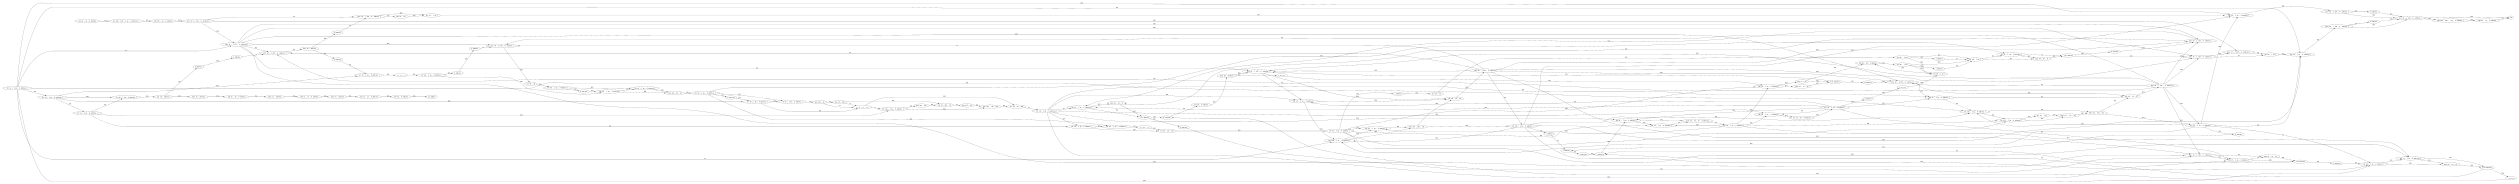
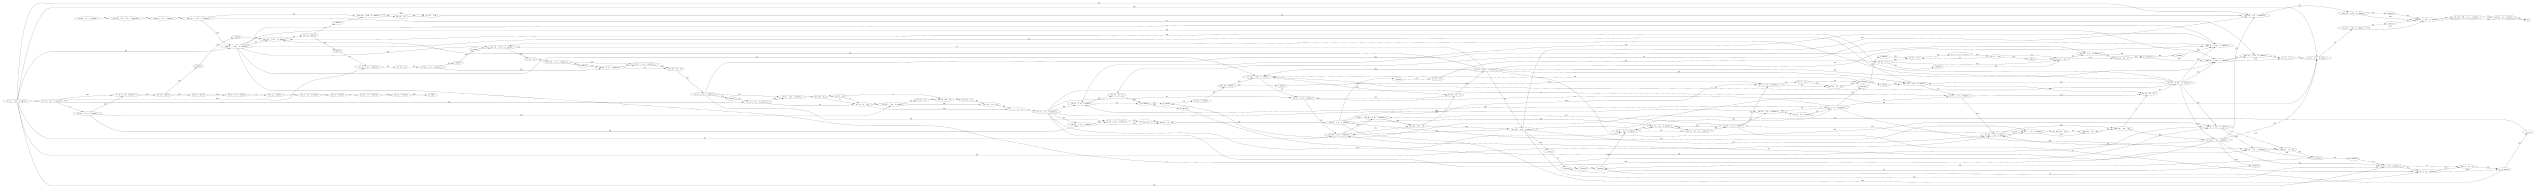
(1834, 73) -> (1817, 84)
